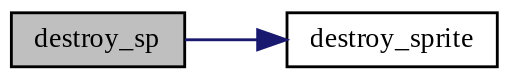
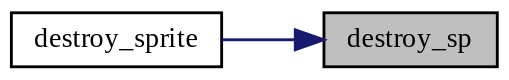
(221, 40) -> (258, 40)
